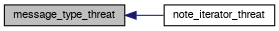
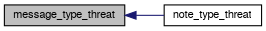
(219, 15) -> (213, 15)
